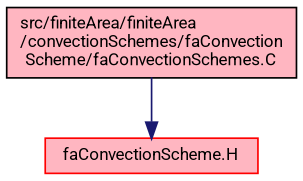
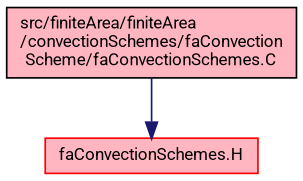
(152, 156) -> (152, 156)
